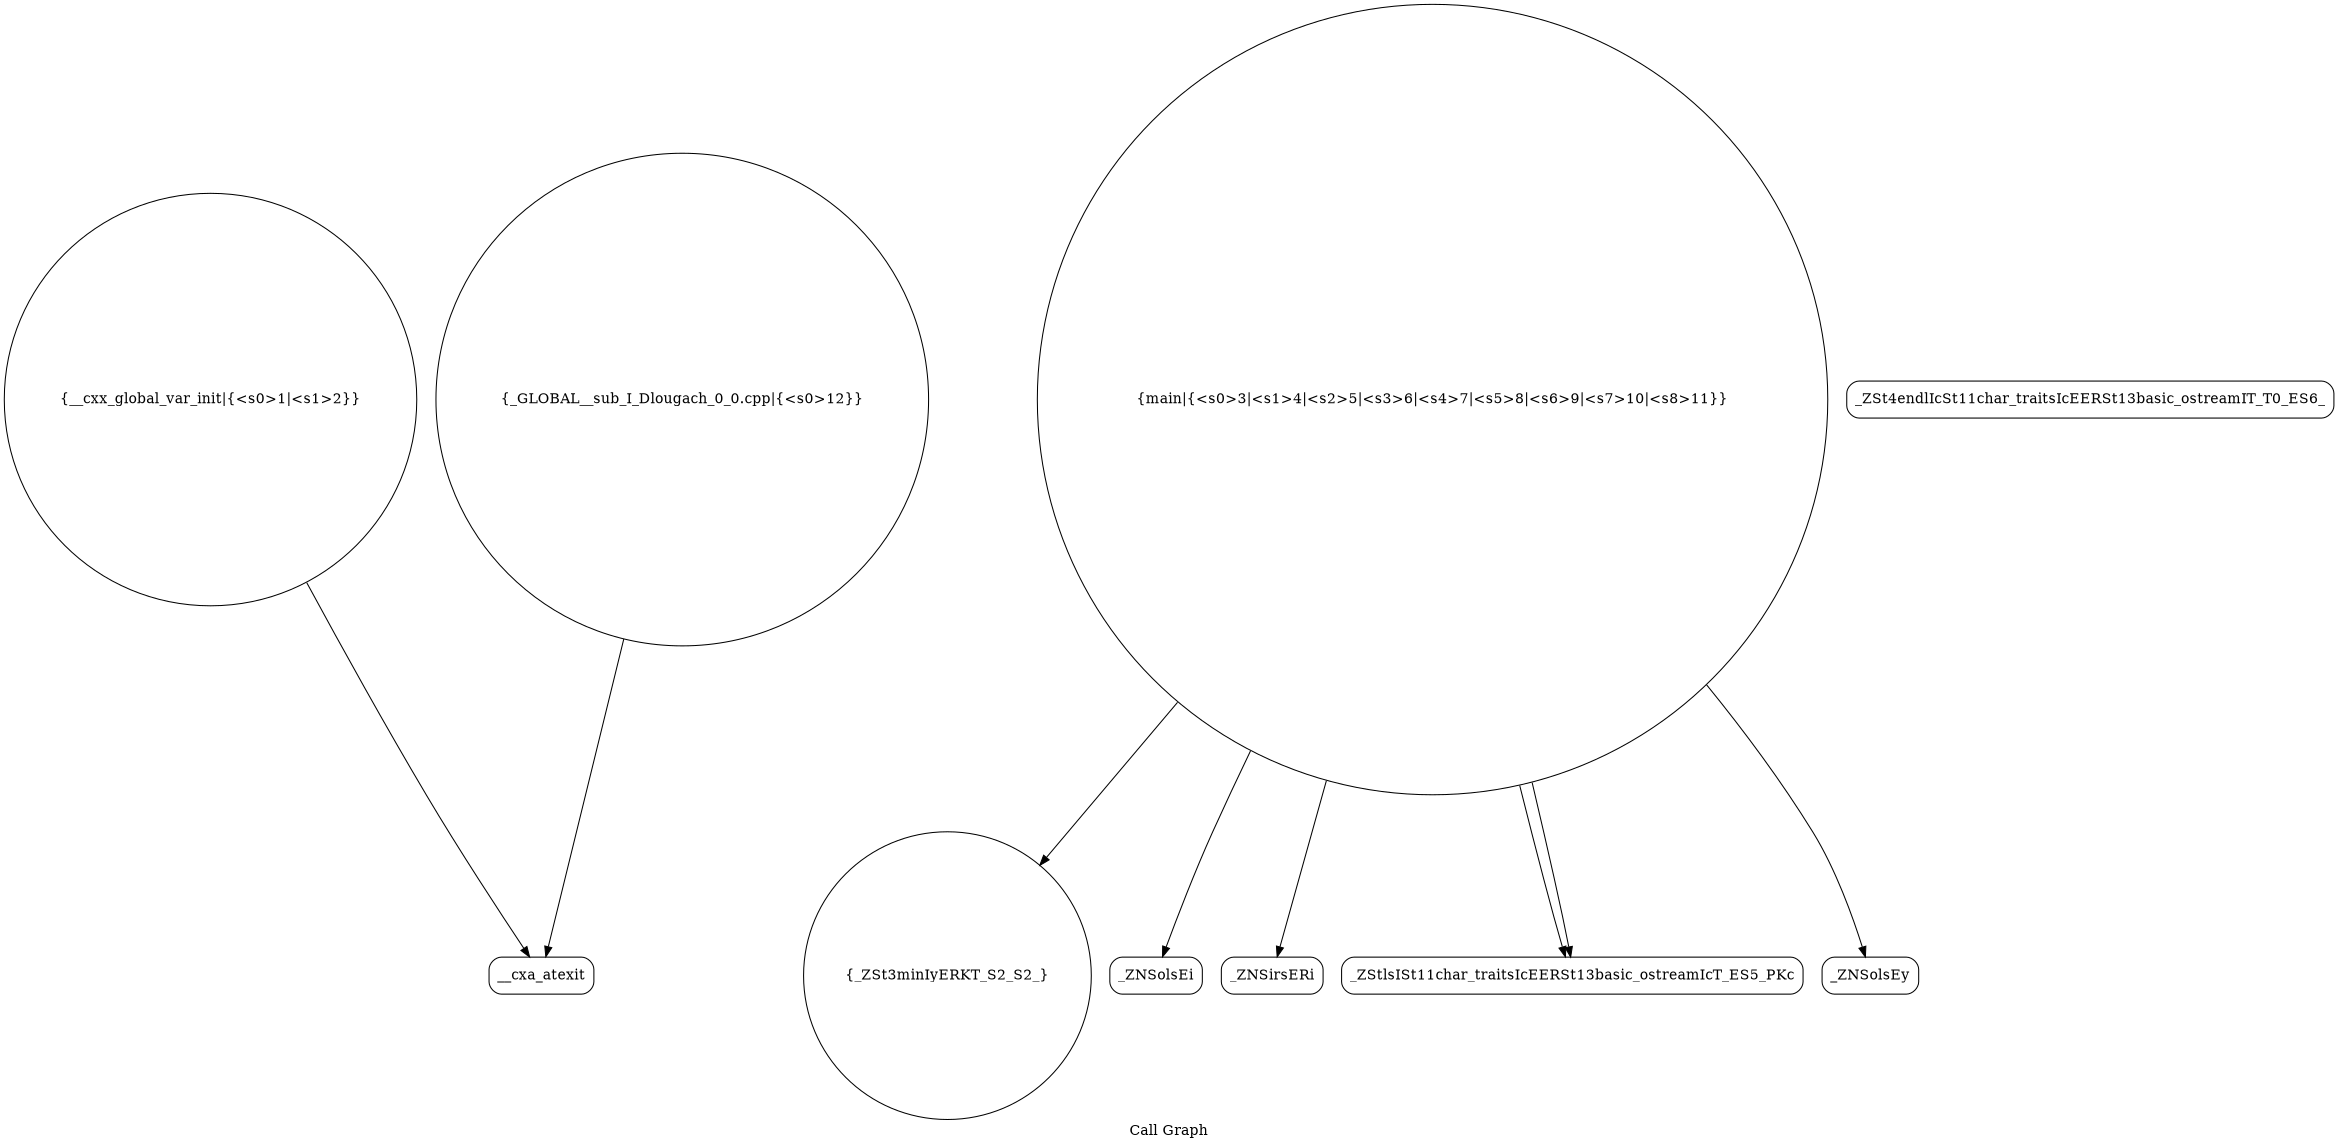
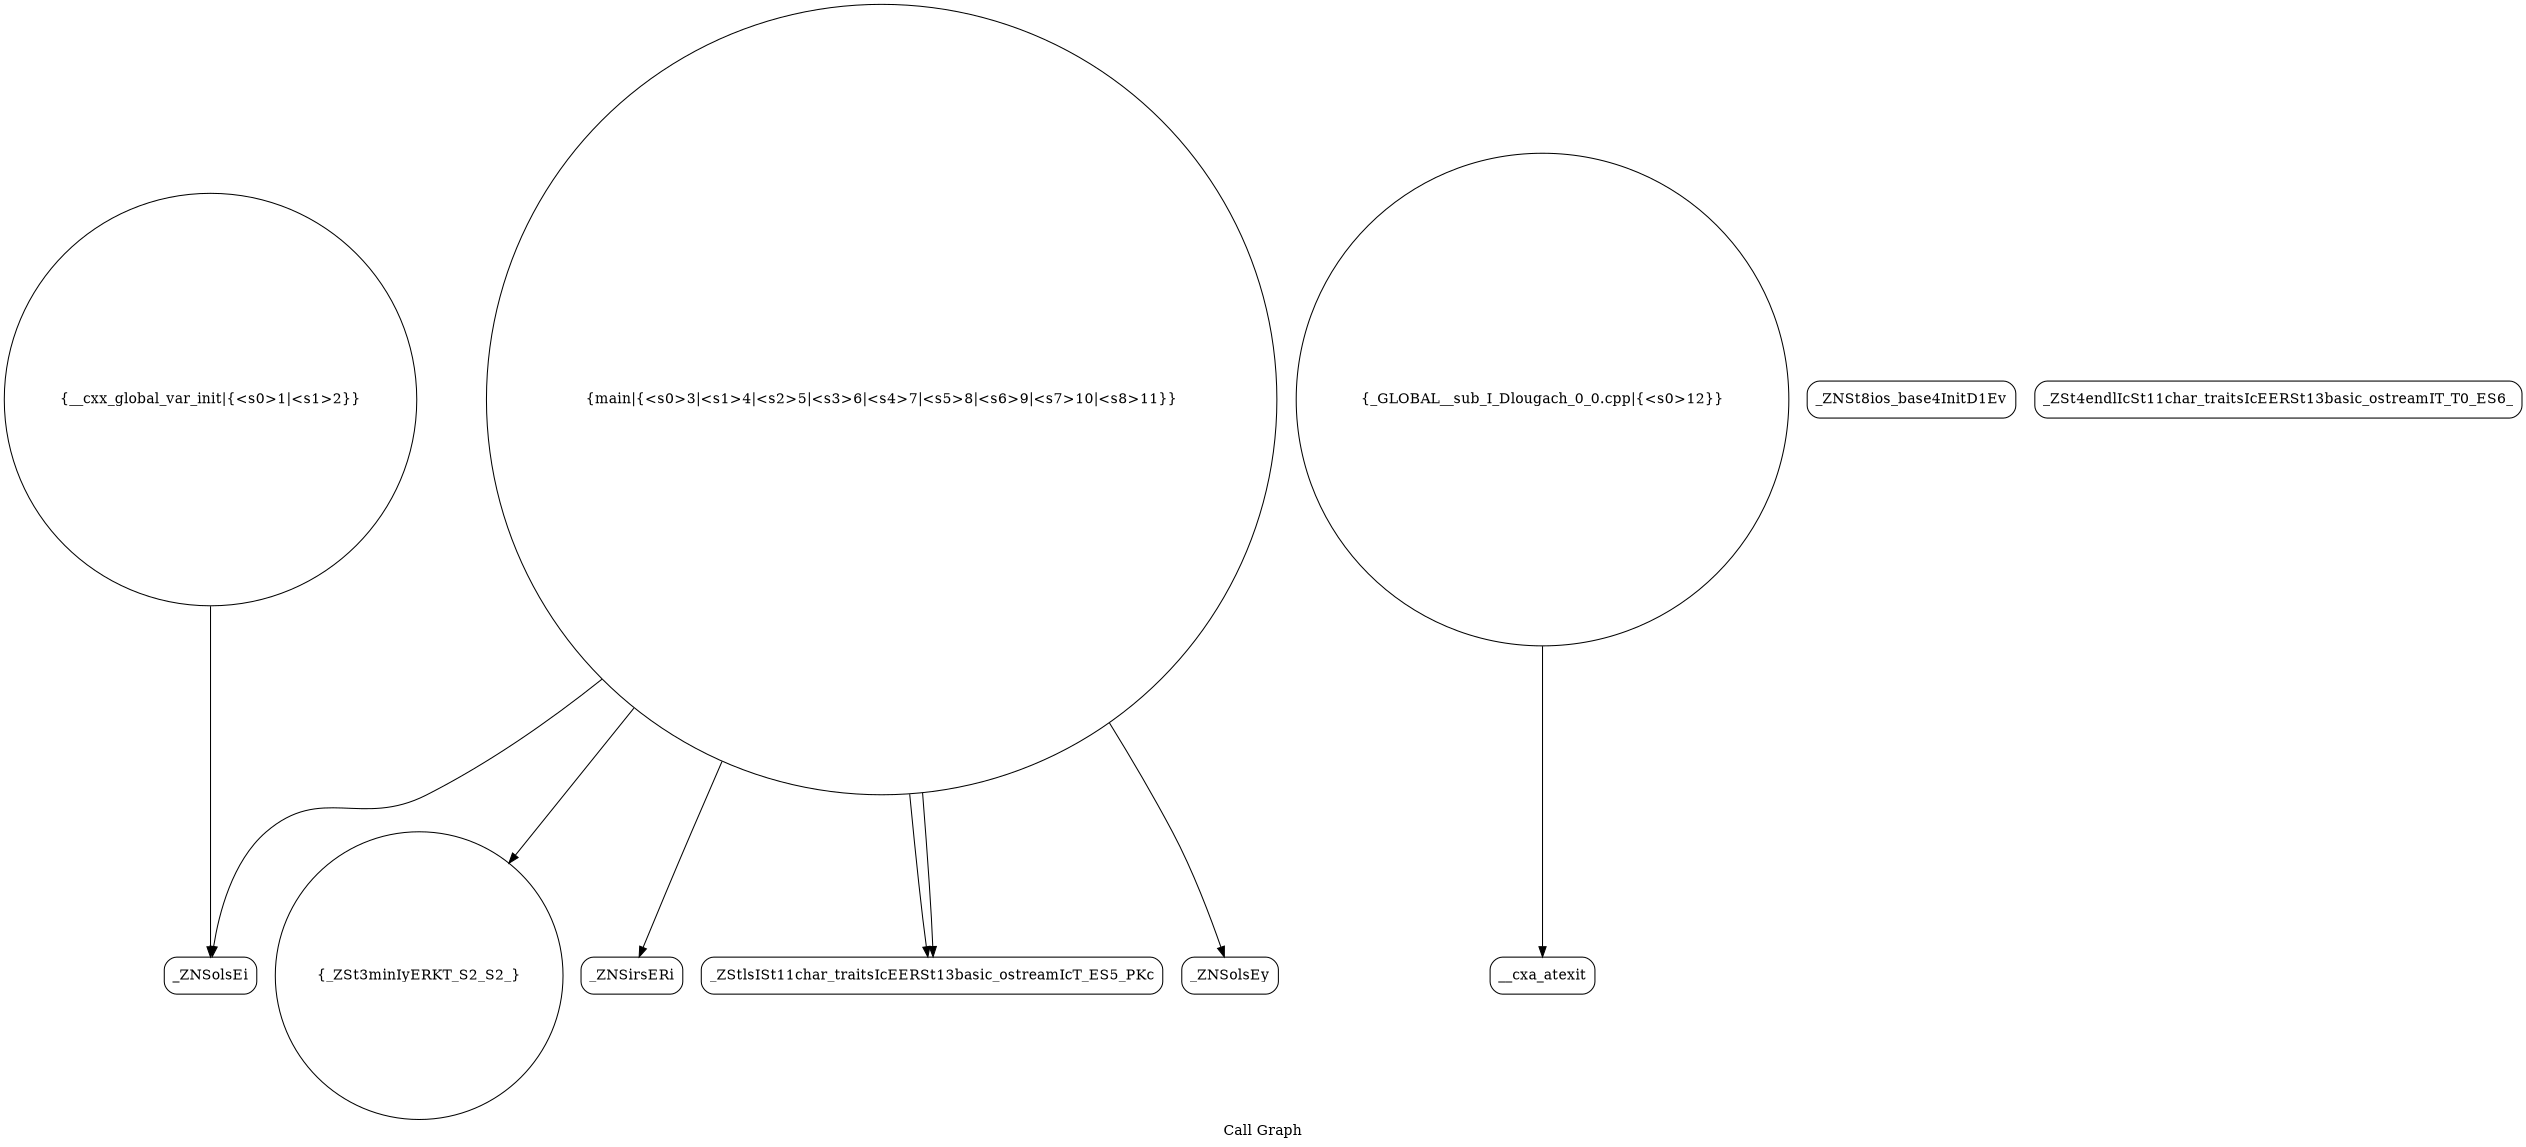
none -> (1911, 400)
(411, 768) -> (211, 776)
